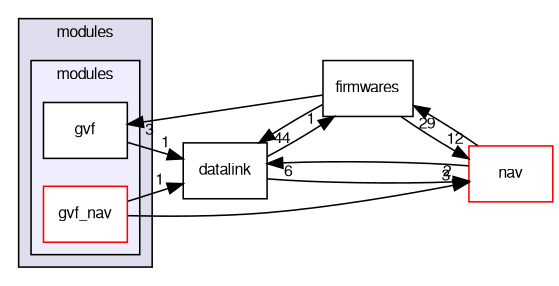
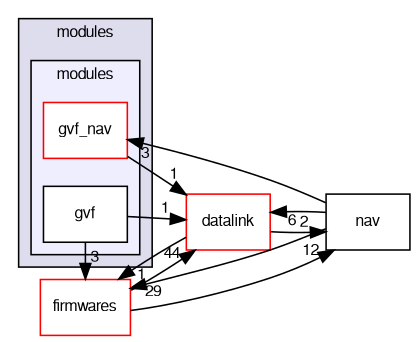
(368, 89) -> (85, 307)
(233, 109) -> (85, 253)
(225, 171) -> (228, 222)
(511, 174) -> (368, 222)
(291, 210) -> (236, 169)
